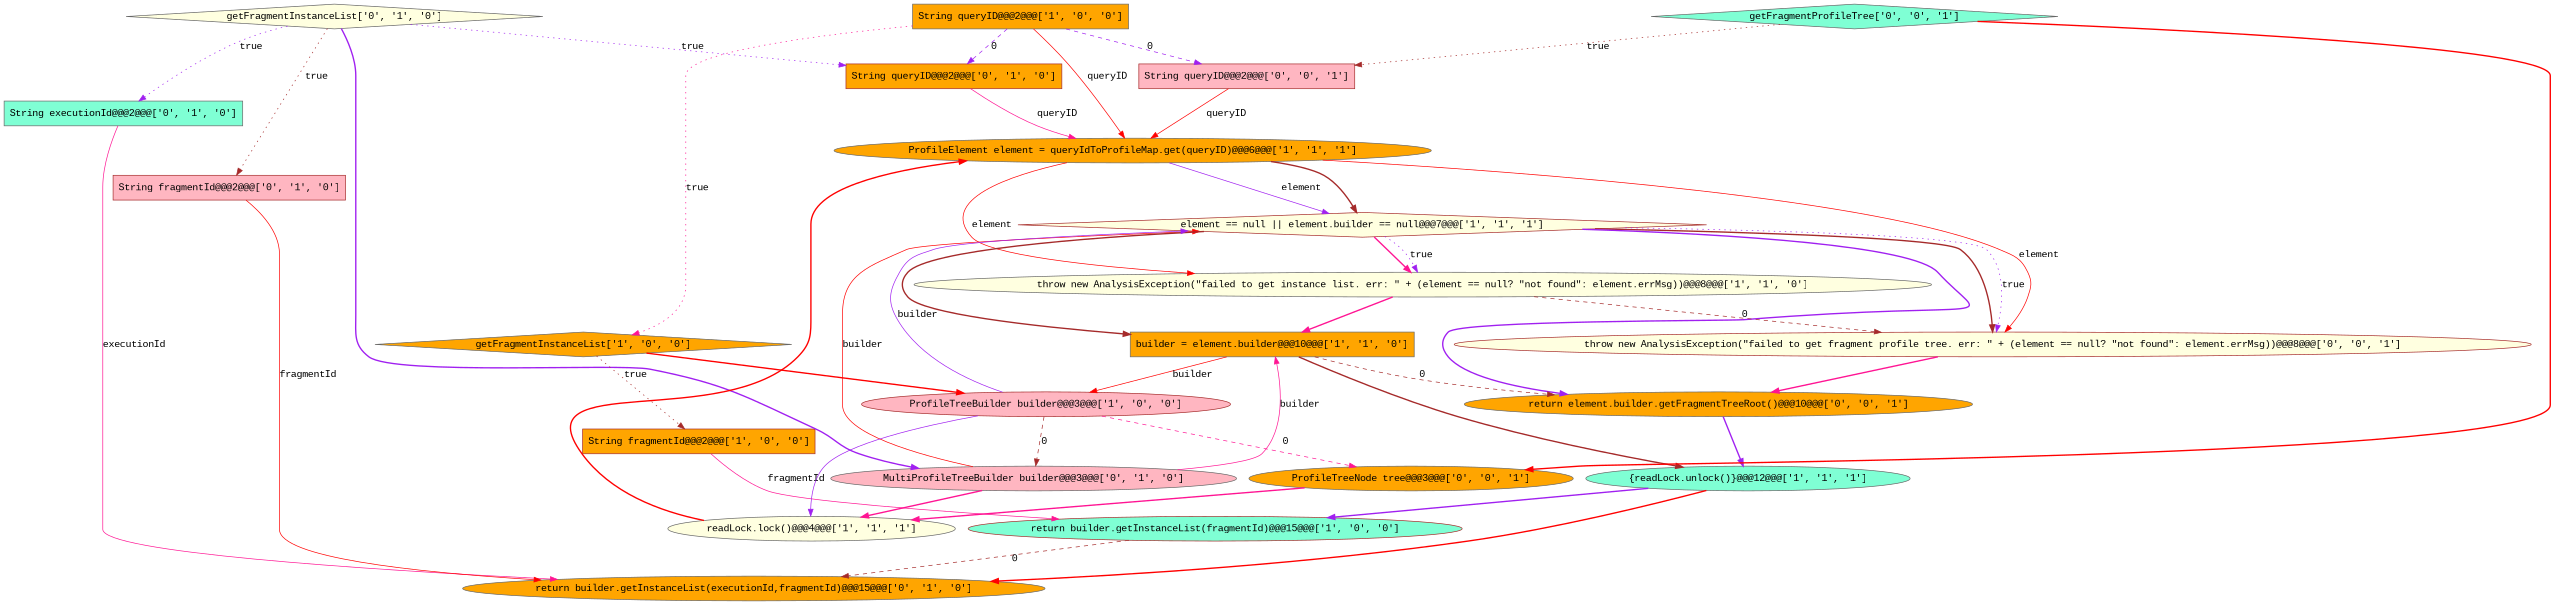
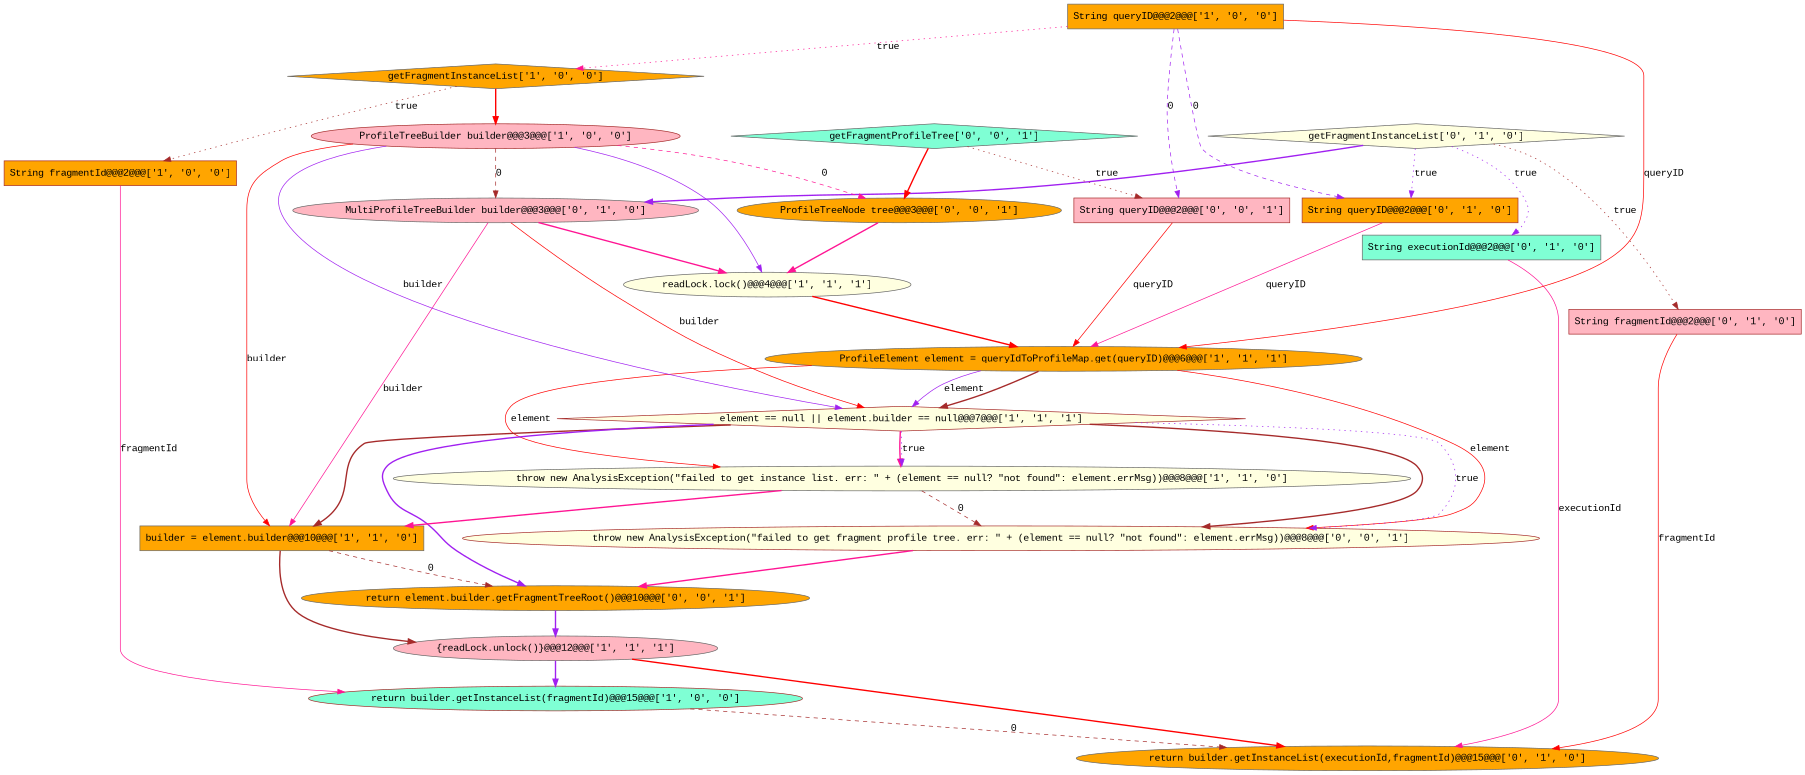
(1162, 374) -> (247, 299)
(1748, 478) -> (556, 648)
